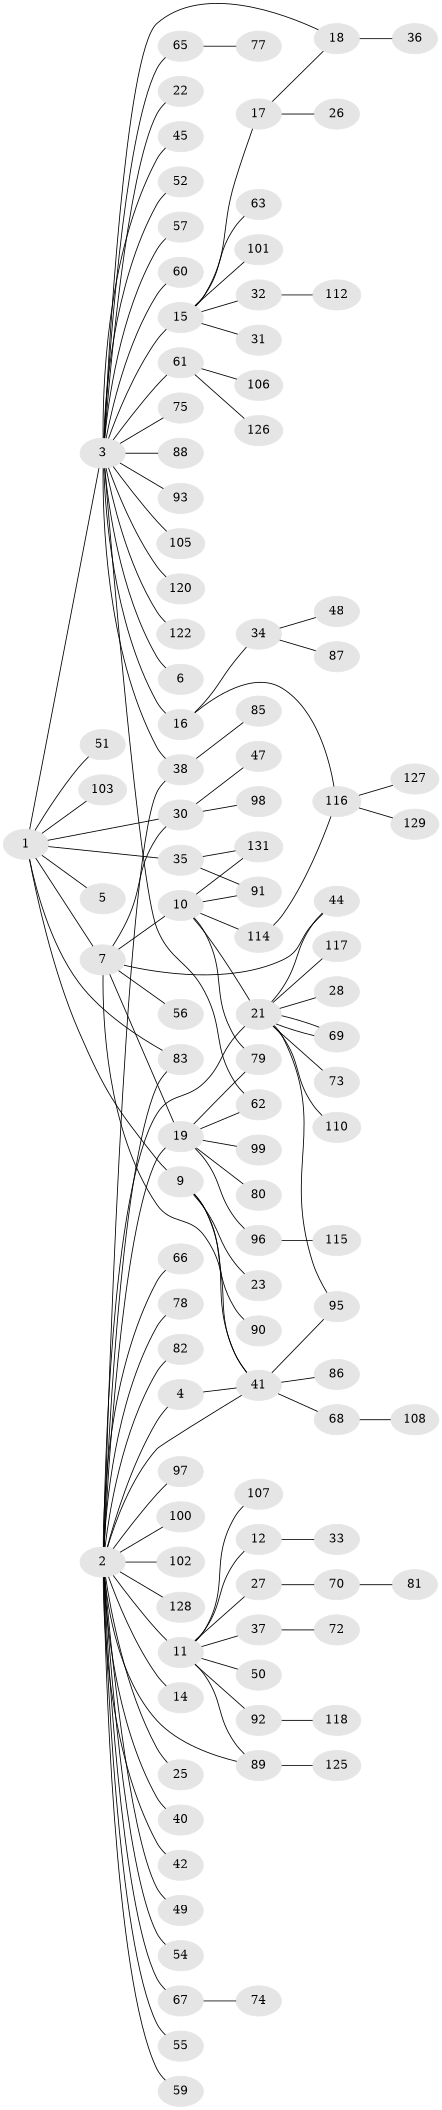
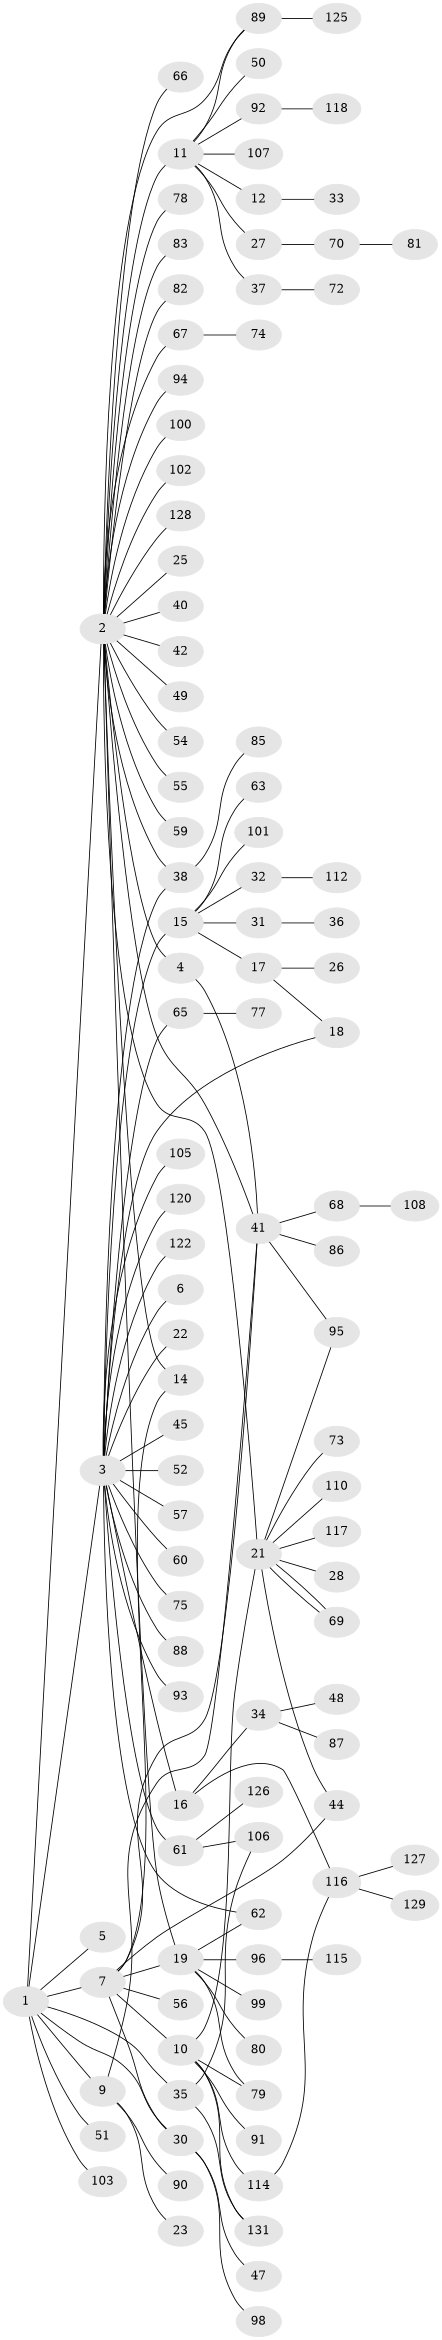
(376, 39) -> (298, 923)
(214, 874) -> (225, 1969)
(72, 972) -> (64, 1315)
(181, 1472) -> (181, 380)
none -> (146, 1814)
